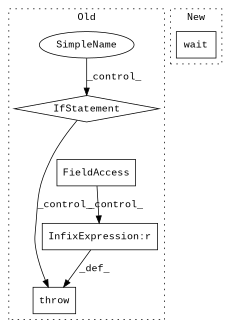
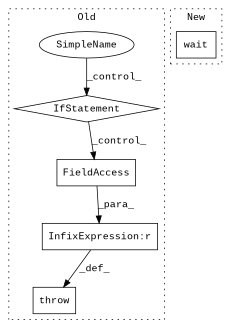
(39, 196) -> (91, 137)
(116, 205) -> (116, 205)
